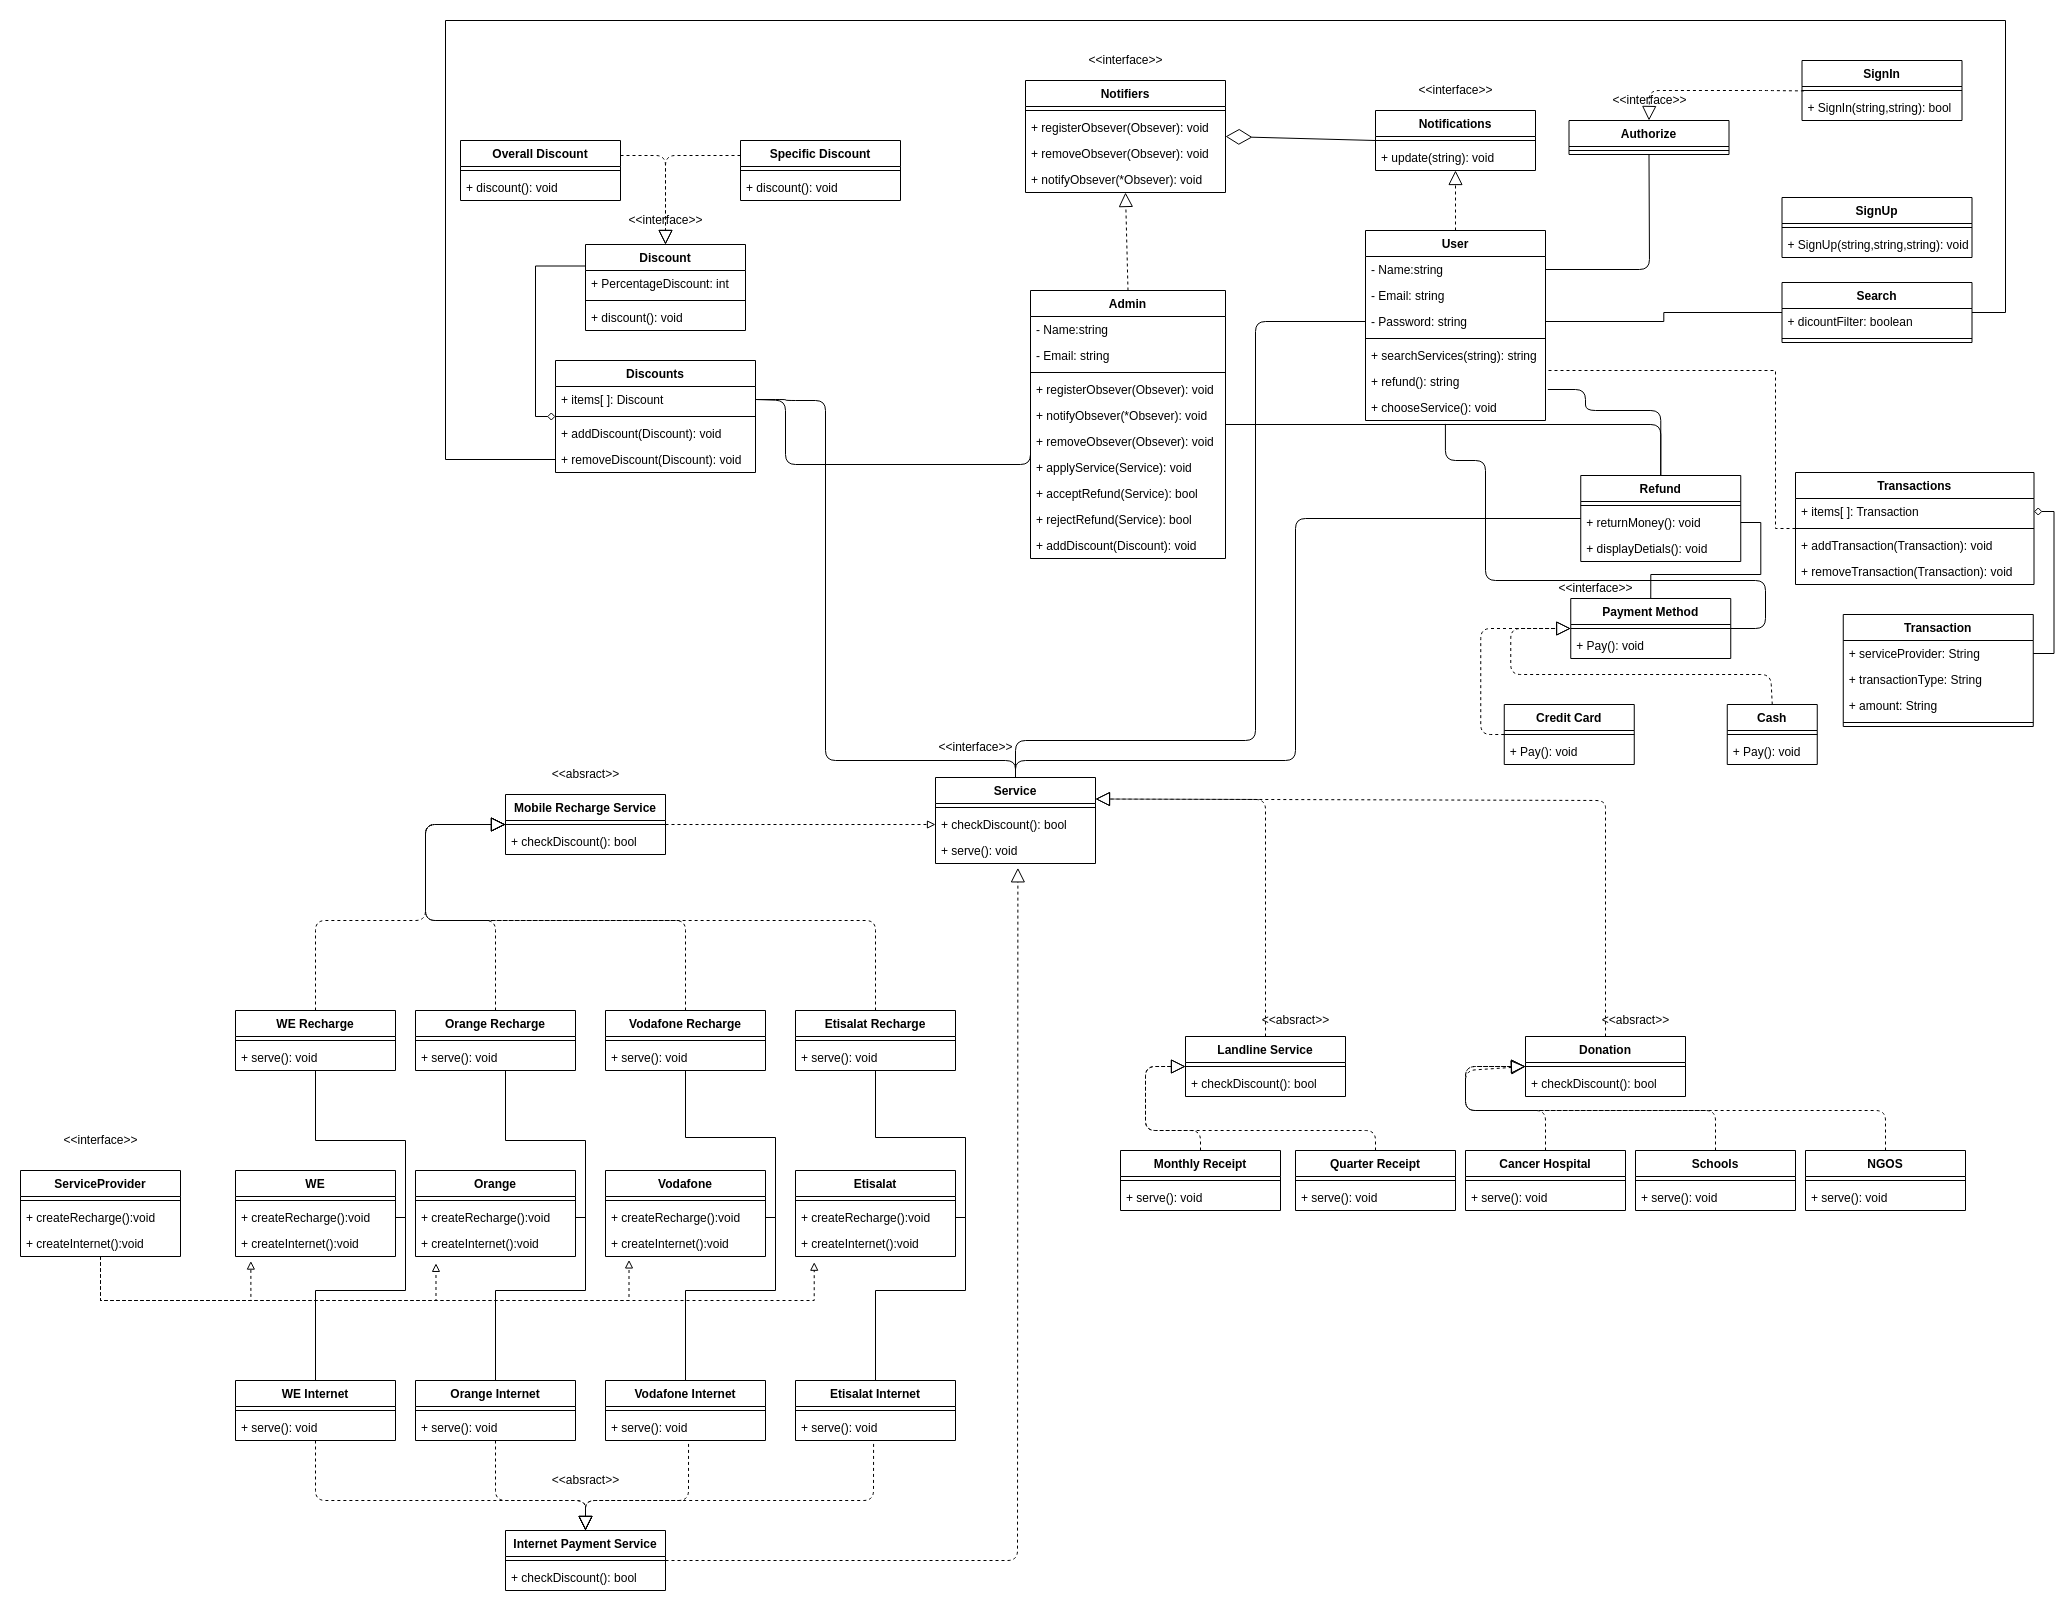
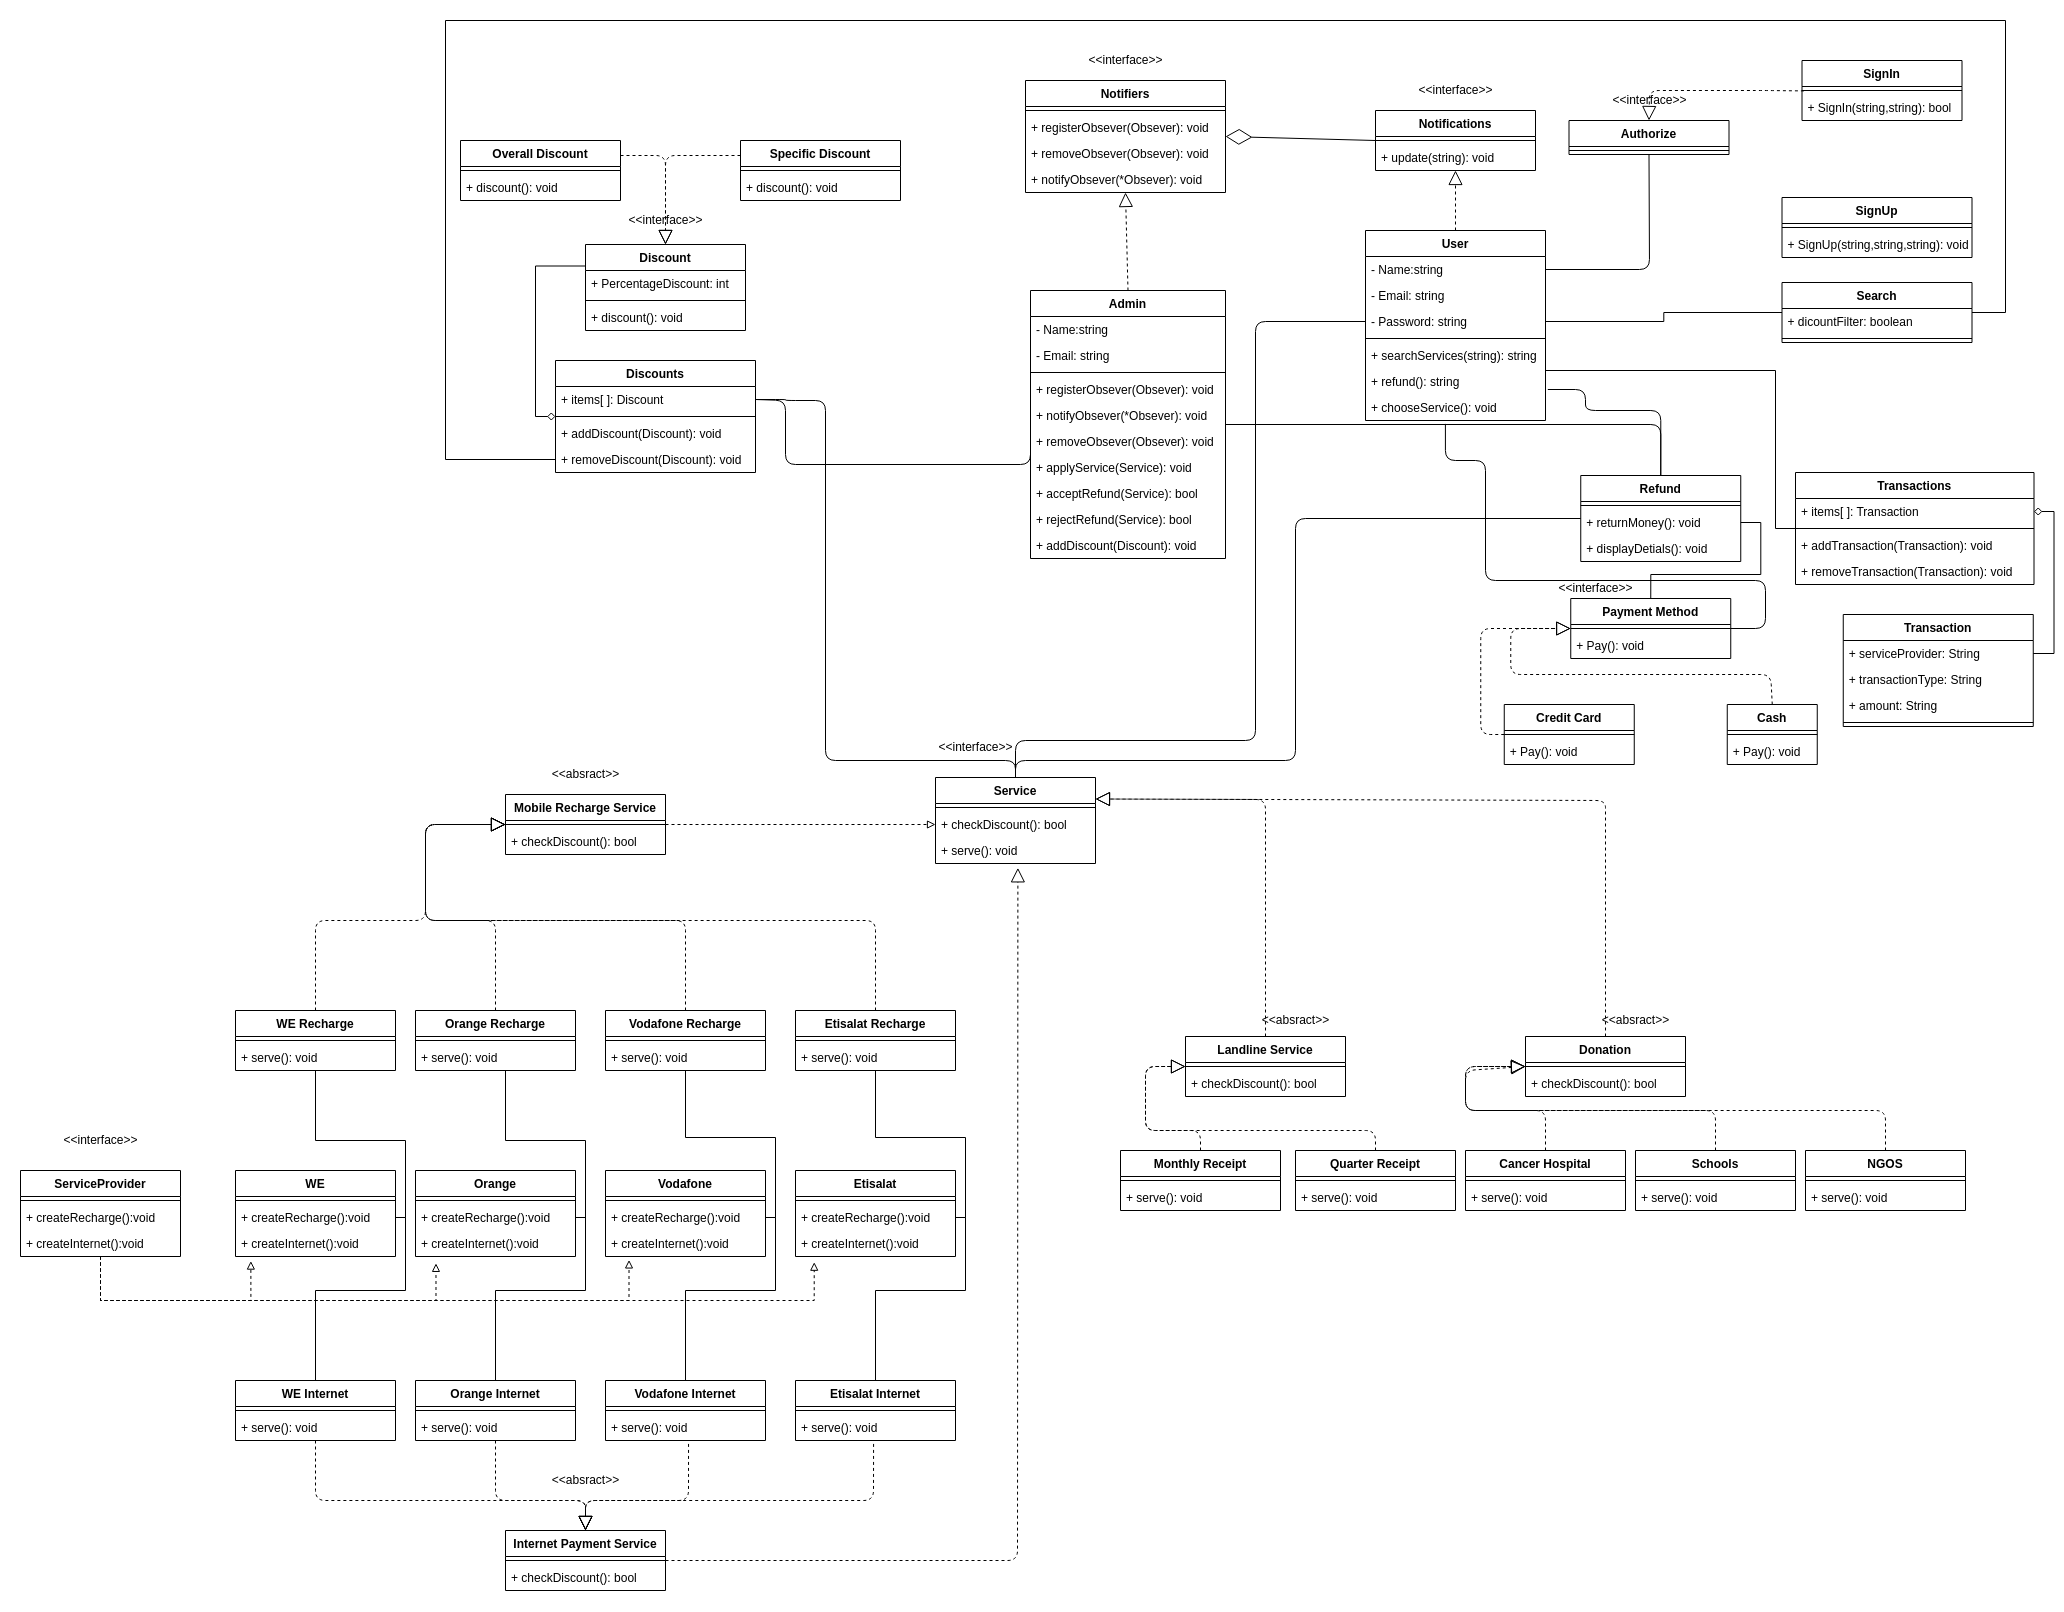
(1750, 371) -> (1750, 371)
